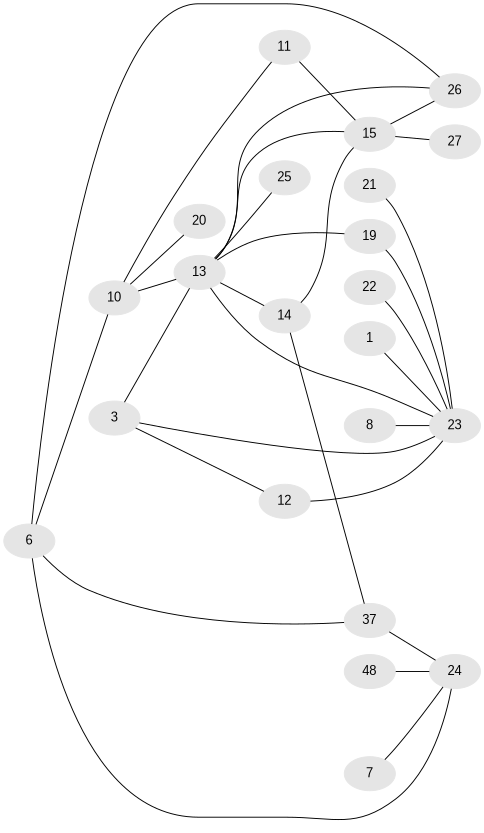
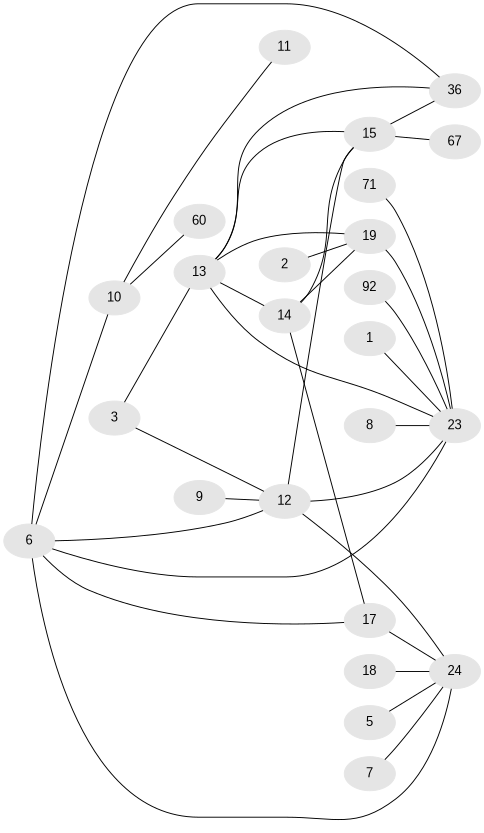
(325, 88) -> (315, 314)
(455, 91) -> (455, 91)
(455, 142) -> (455, 142)
(285, 178) -> none
(370, 185) -> (370, 185)
(200, 221) -> (200, 221)
none -> (285, 265)
none -> (329, 275)
(157, 285) -> none
(370, 288) -> (370, 288)
(288, 447) -> (277, 577)
none -> (200, 498)
none -> (160, 534)
none -> (379, 579)
(370, 620) -> (370, 620)
(370, 672) -> (370, 672)
none -> (370, 723)
